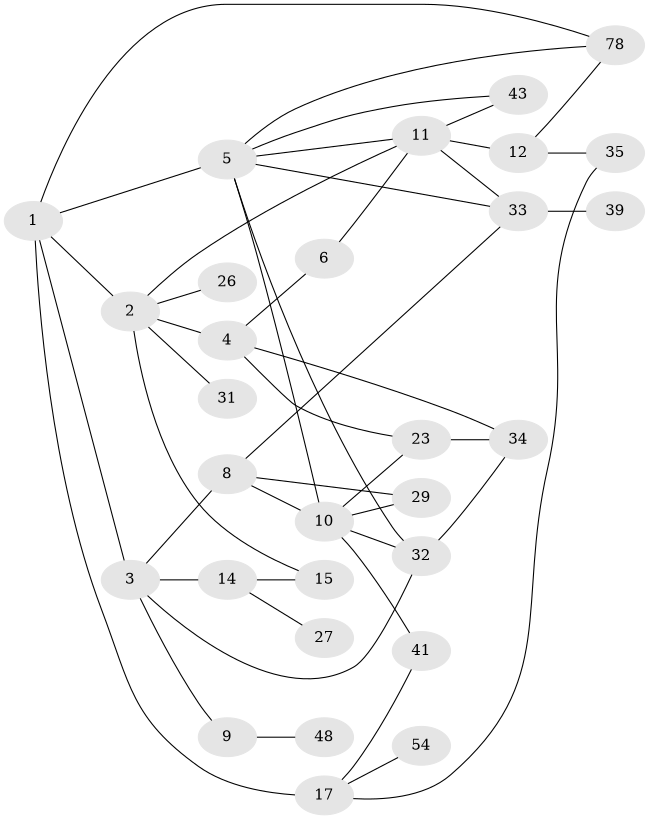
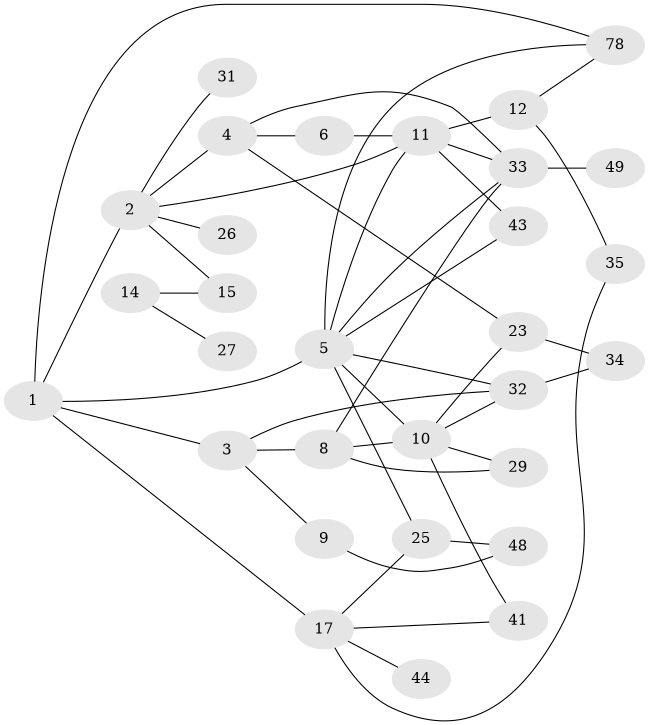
(615, 211) -> (615, 168)
(376, 385) -> (383, 92)
none -> (421, 539)
(179, 580) -> none
(421, 746) -> (421, 679)
